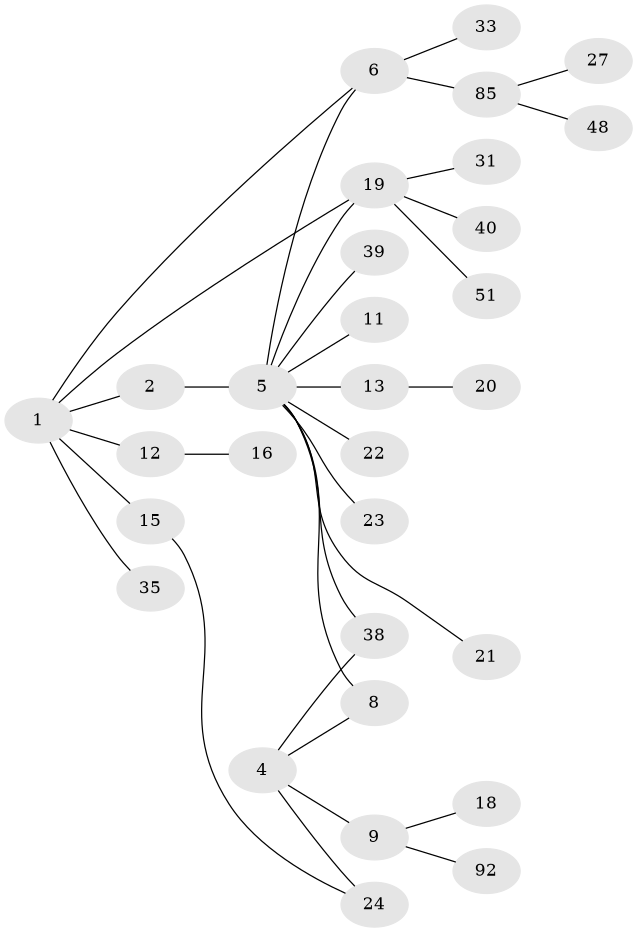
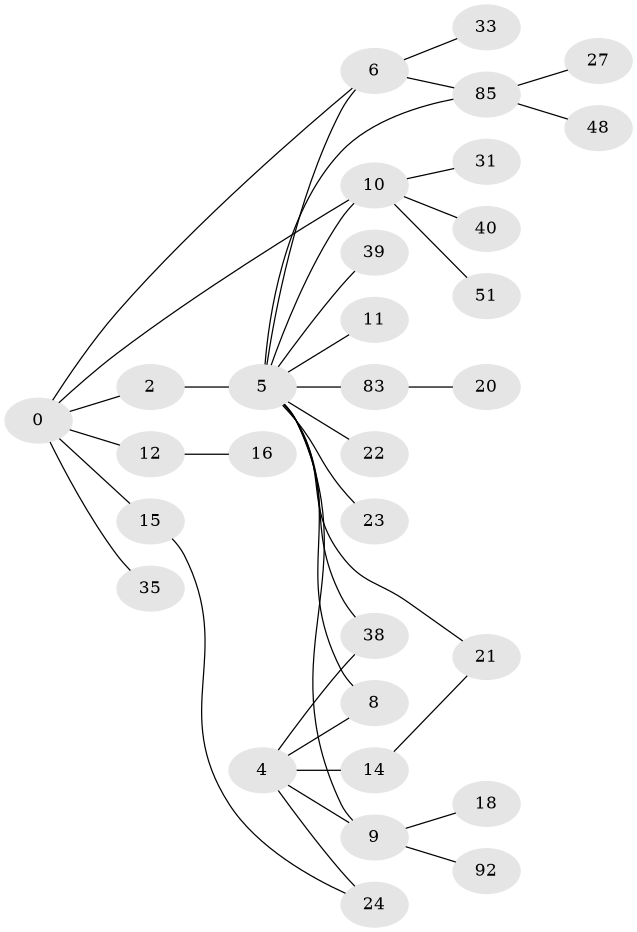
none -> (320, 179)
(375, 185) -> (375, 185)
(375, 387) -> (375, 387)
(39, 421) -> (39, 421)
none -> (316, 634)
none -> (375, 770)
